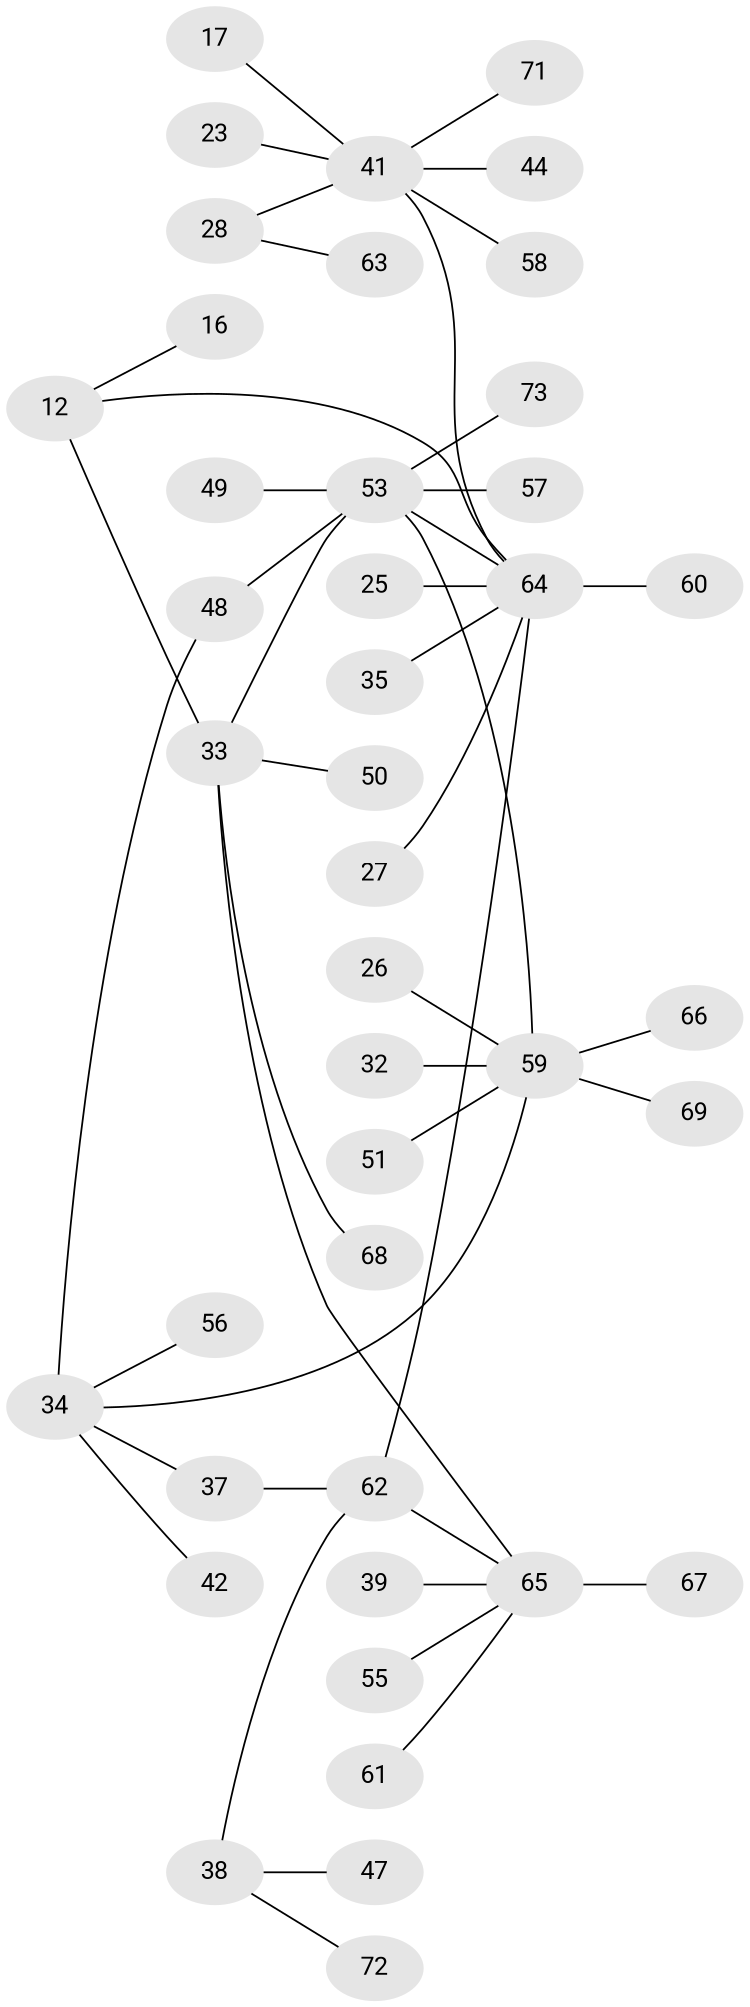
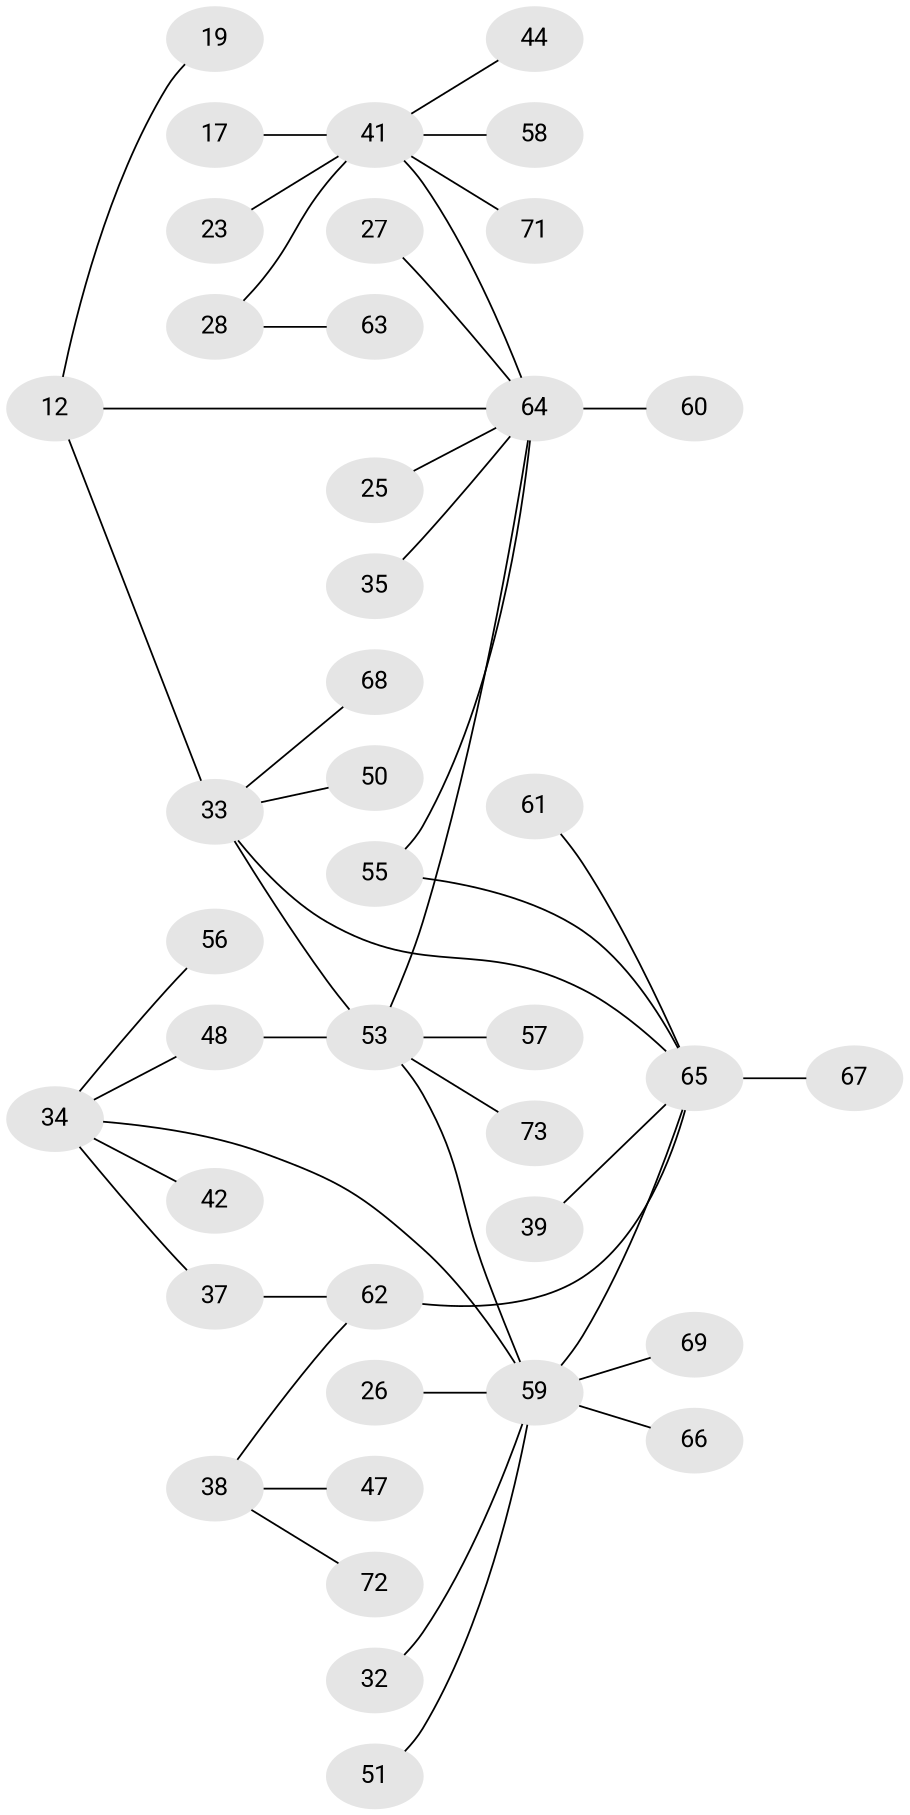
(215, 327) -> (215, 39)
(215, 490) -> none
(470, 1040) -> (490, 652)
none -> (625, 1255)
